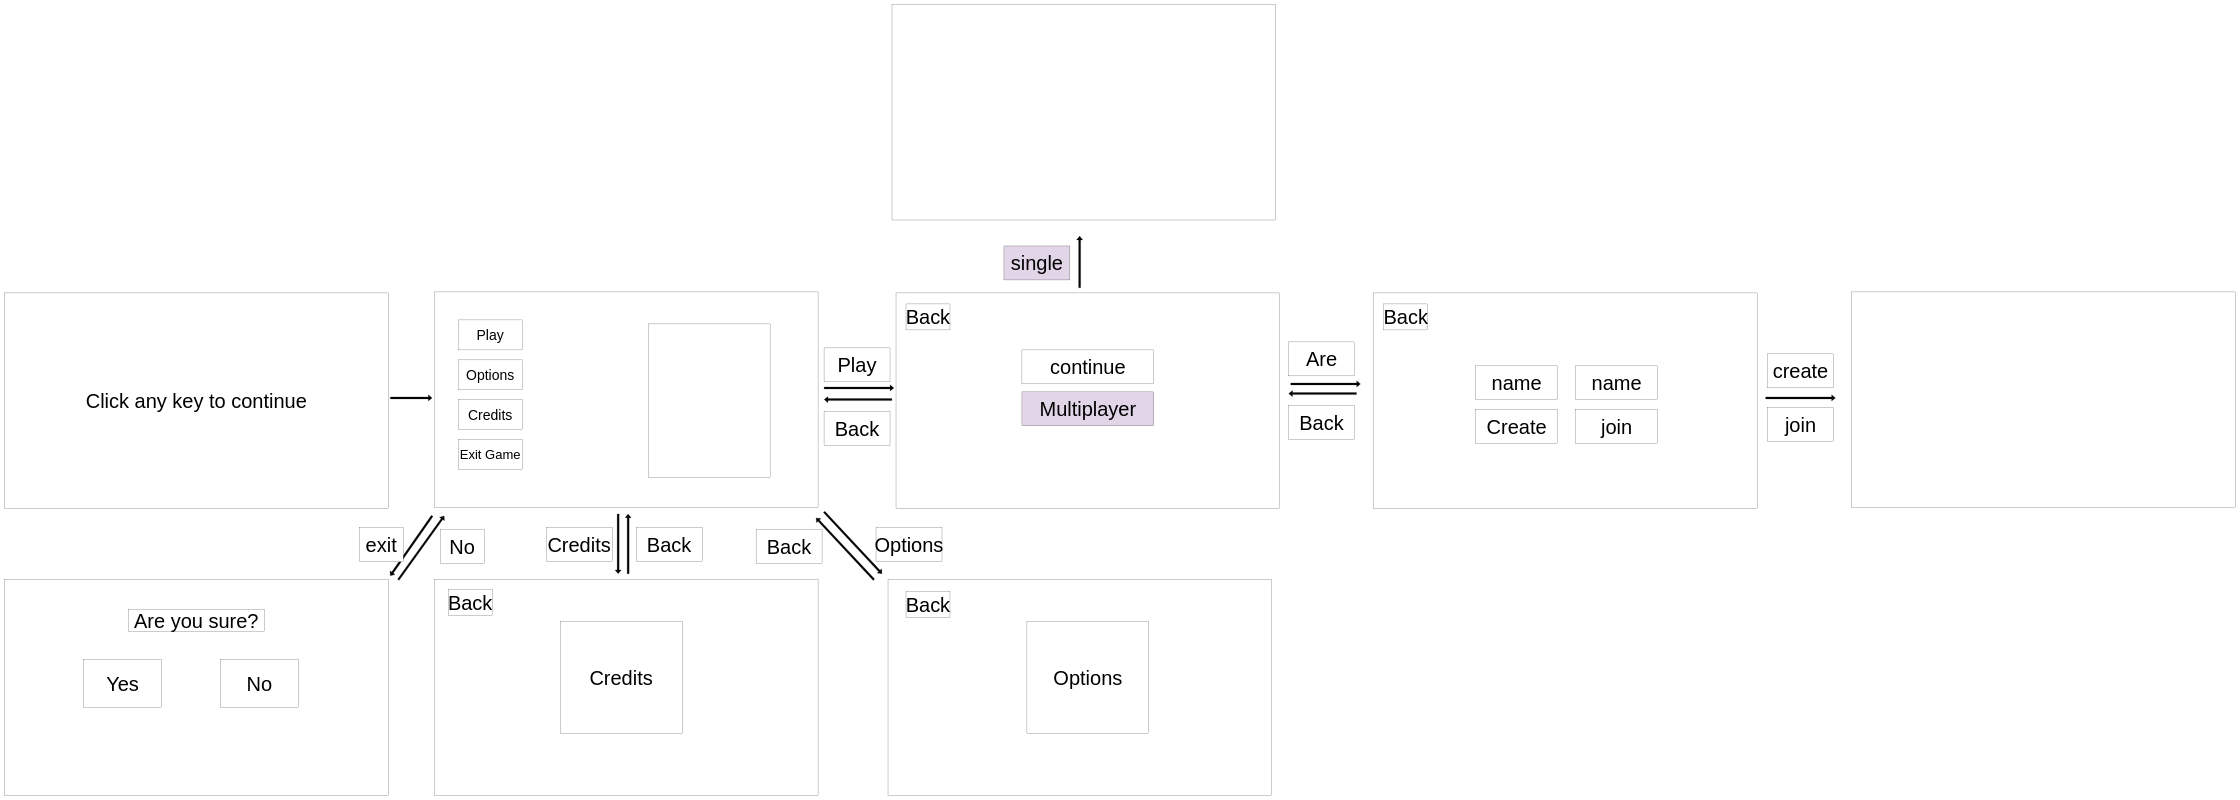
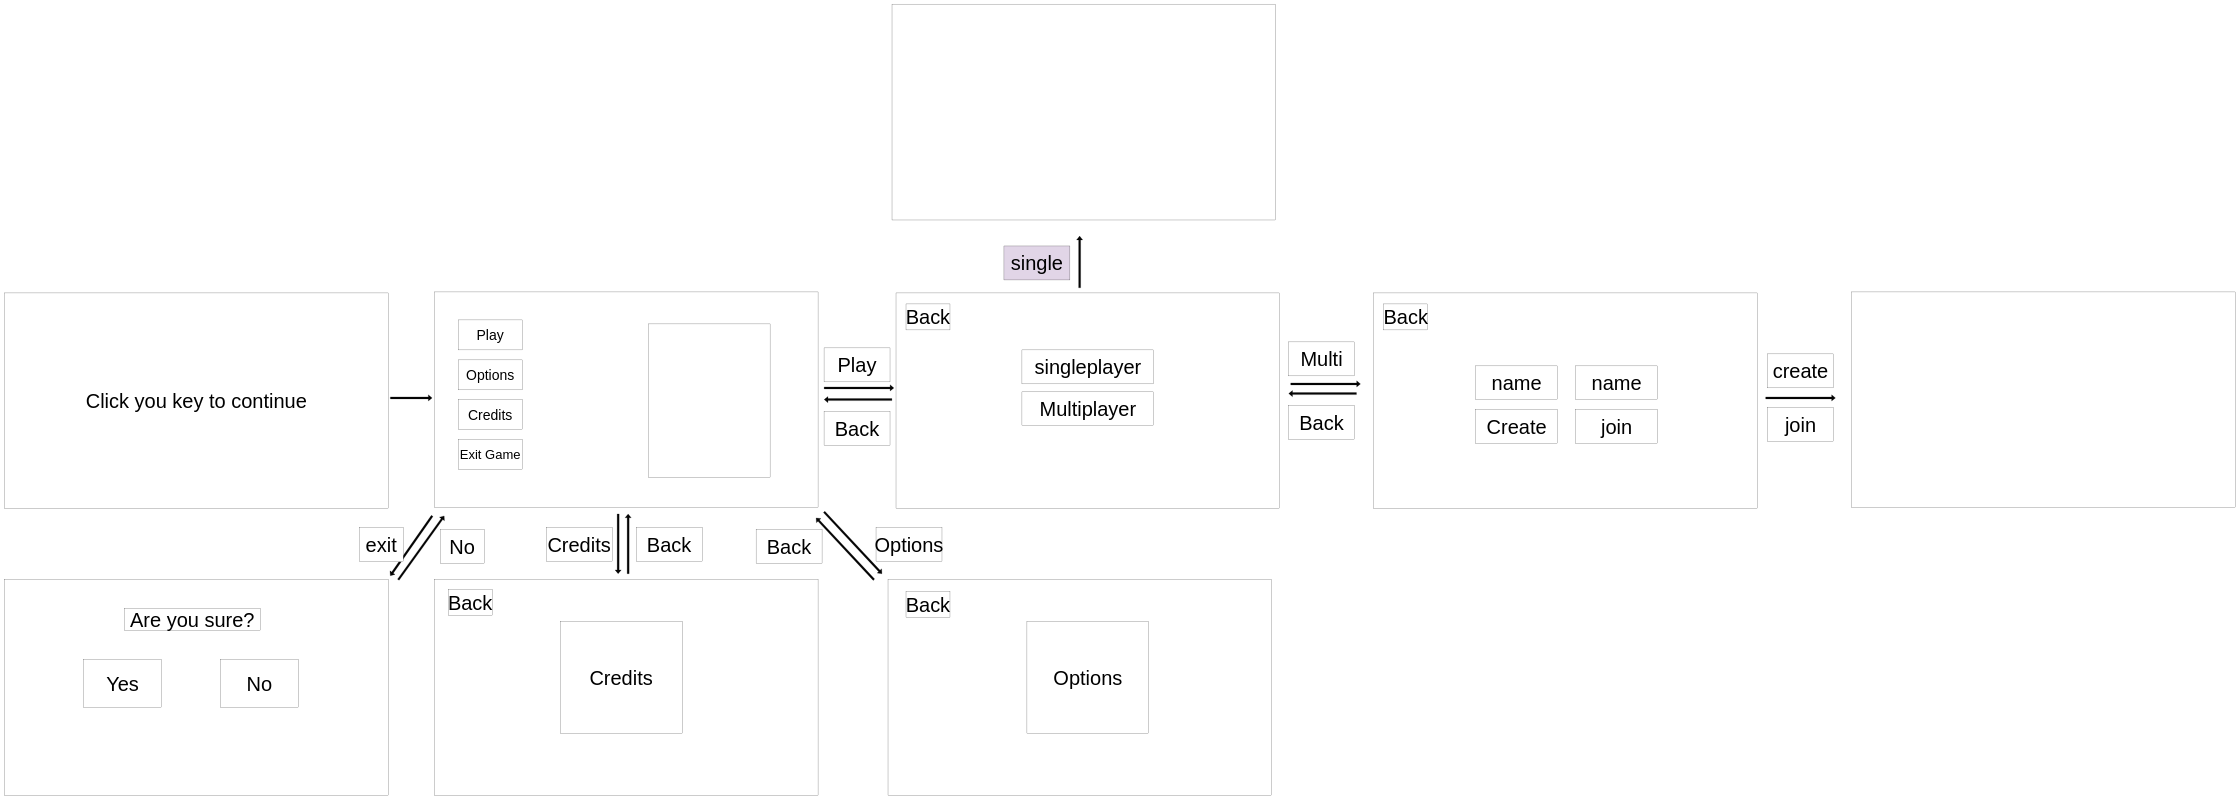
(1322, 359) -> (1322, 359)
(1088, 367) -> (1088, 367)
(196, 401) -> (196, 401)
(1088, 409) -> (1088, 409)
(196, 621) -> (192, 620)
